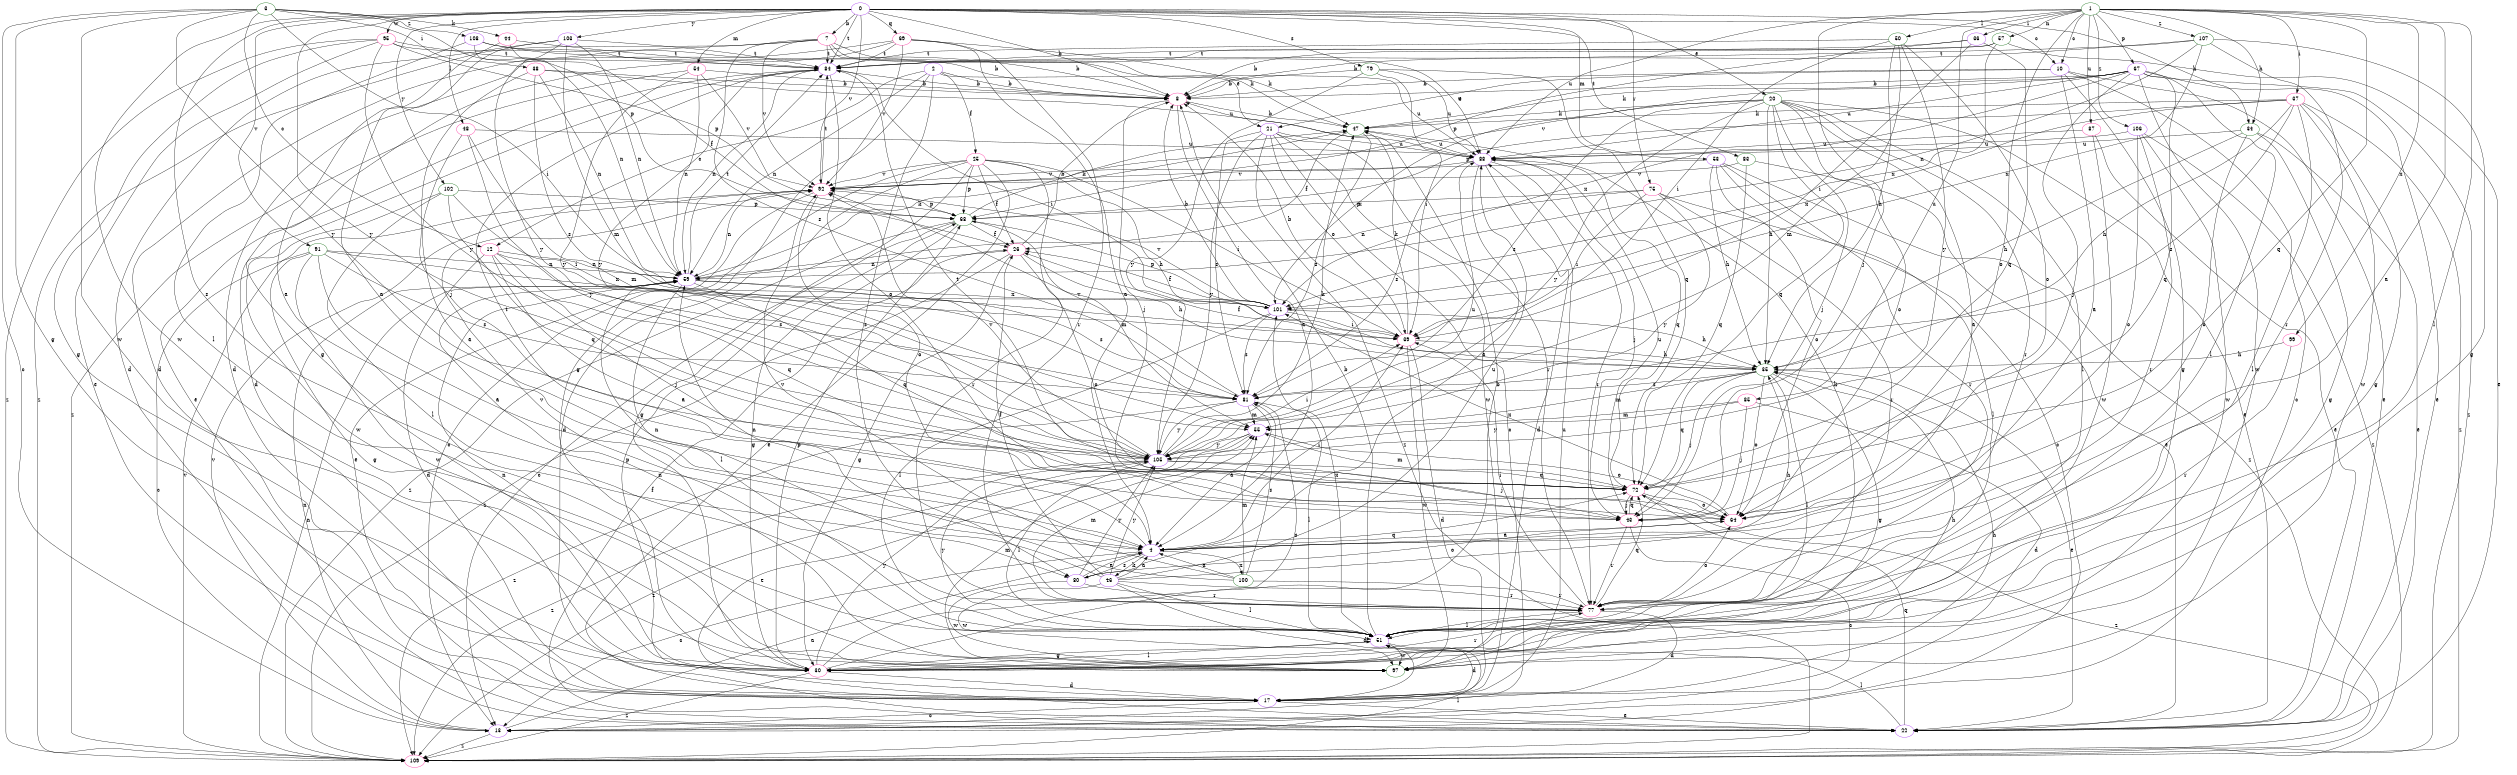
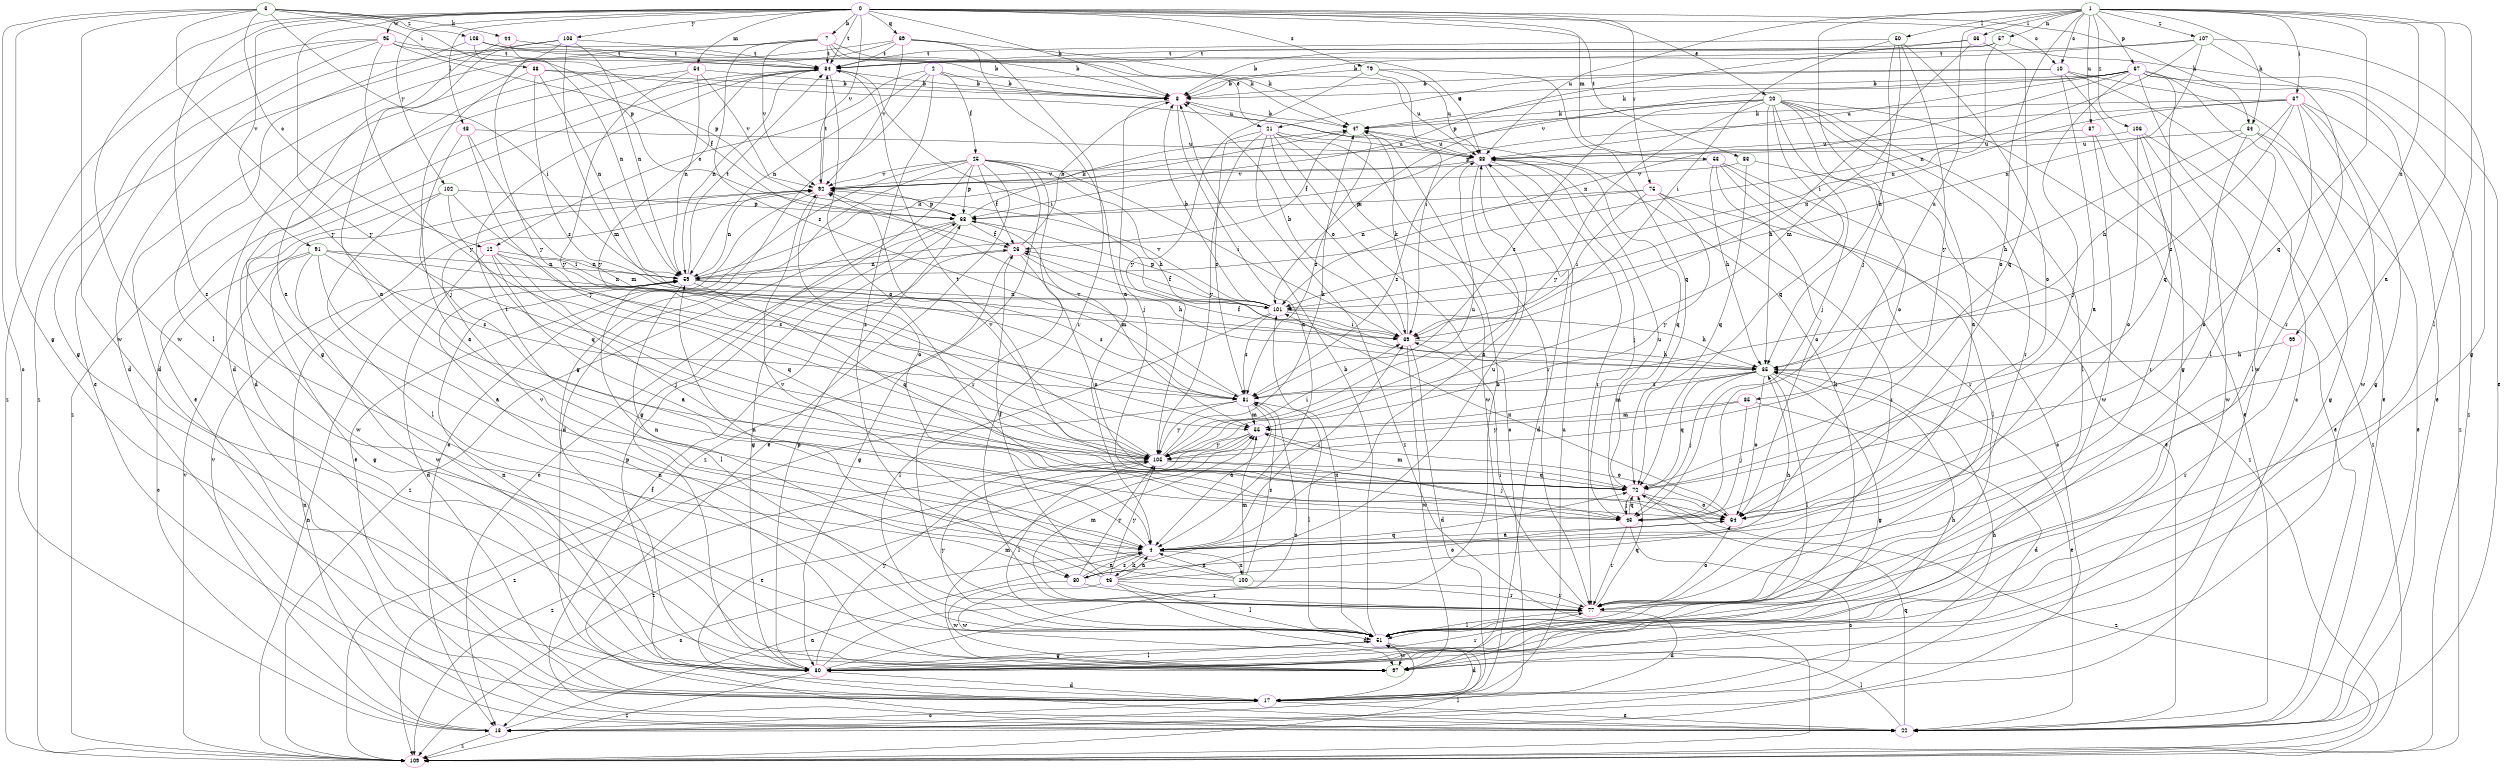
(581, 446) -> (669, 486)
